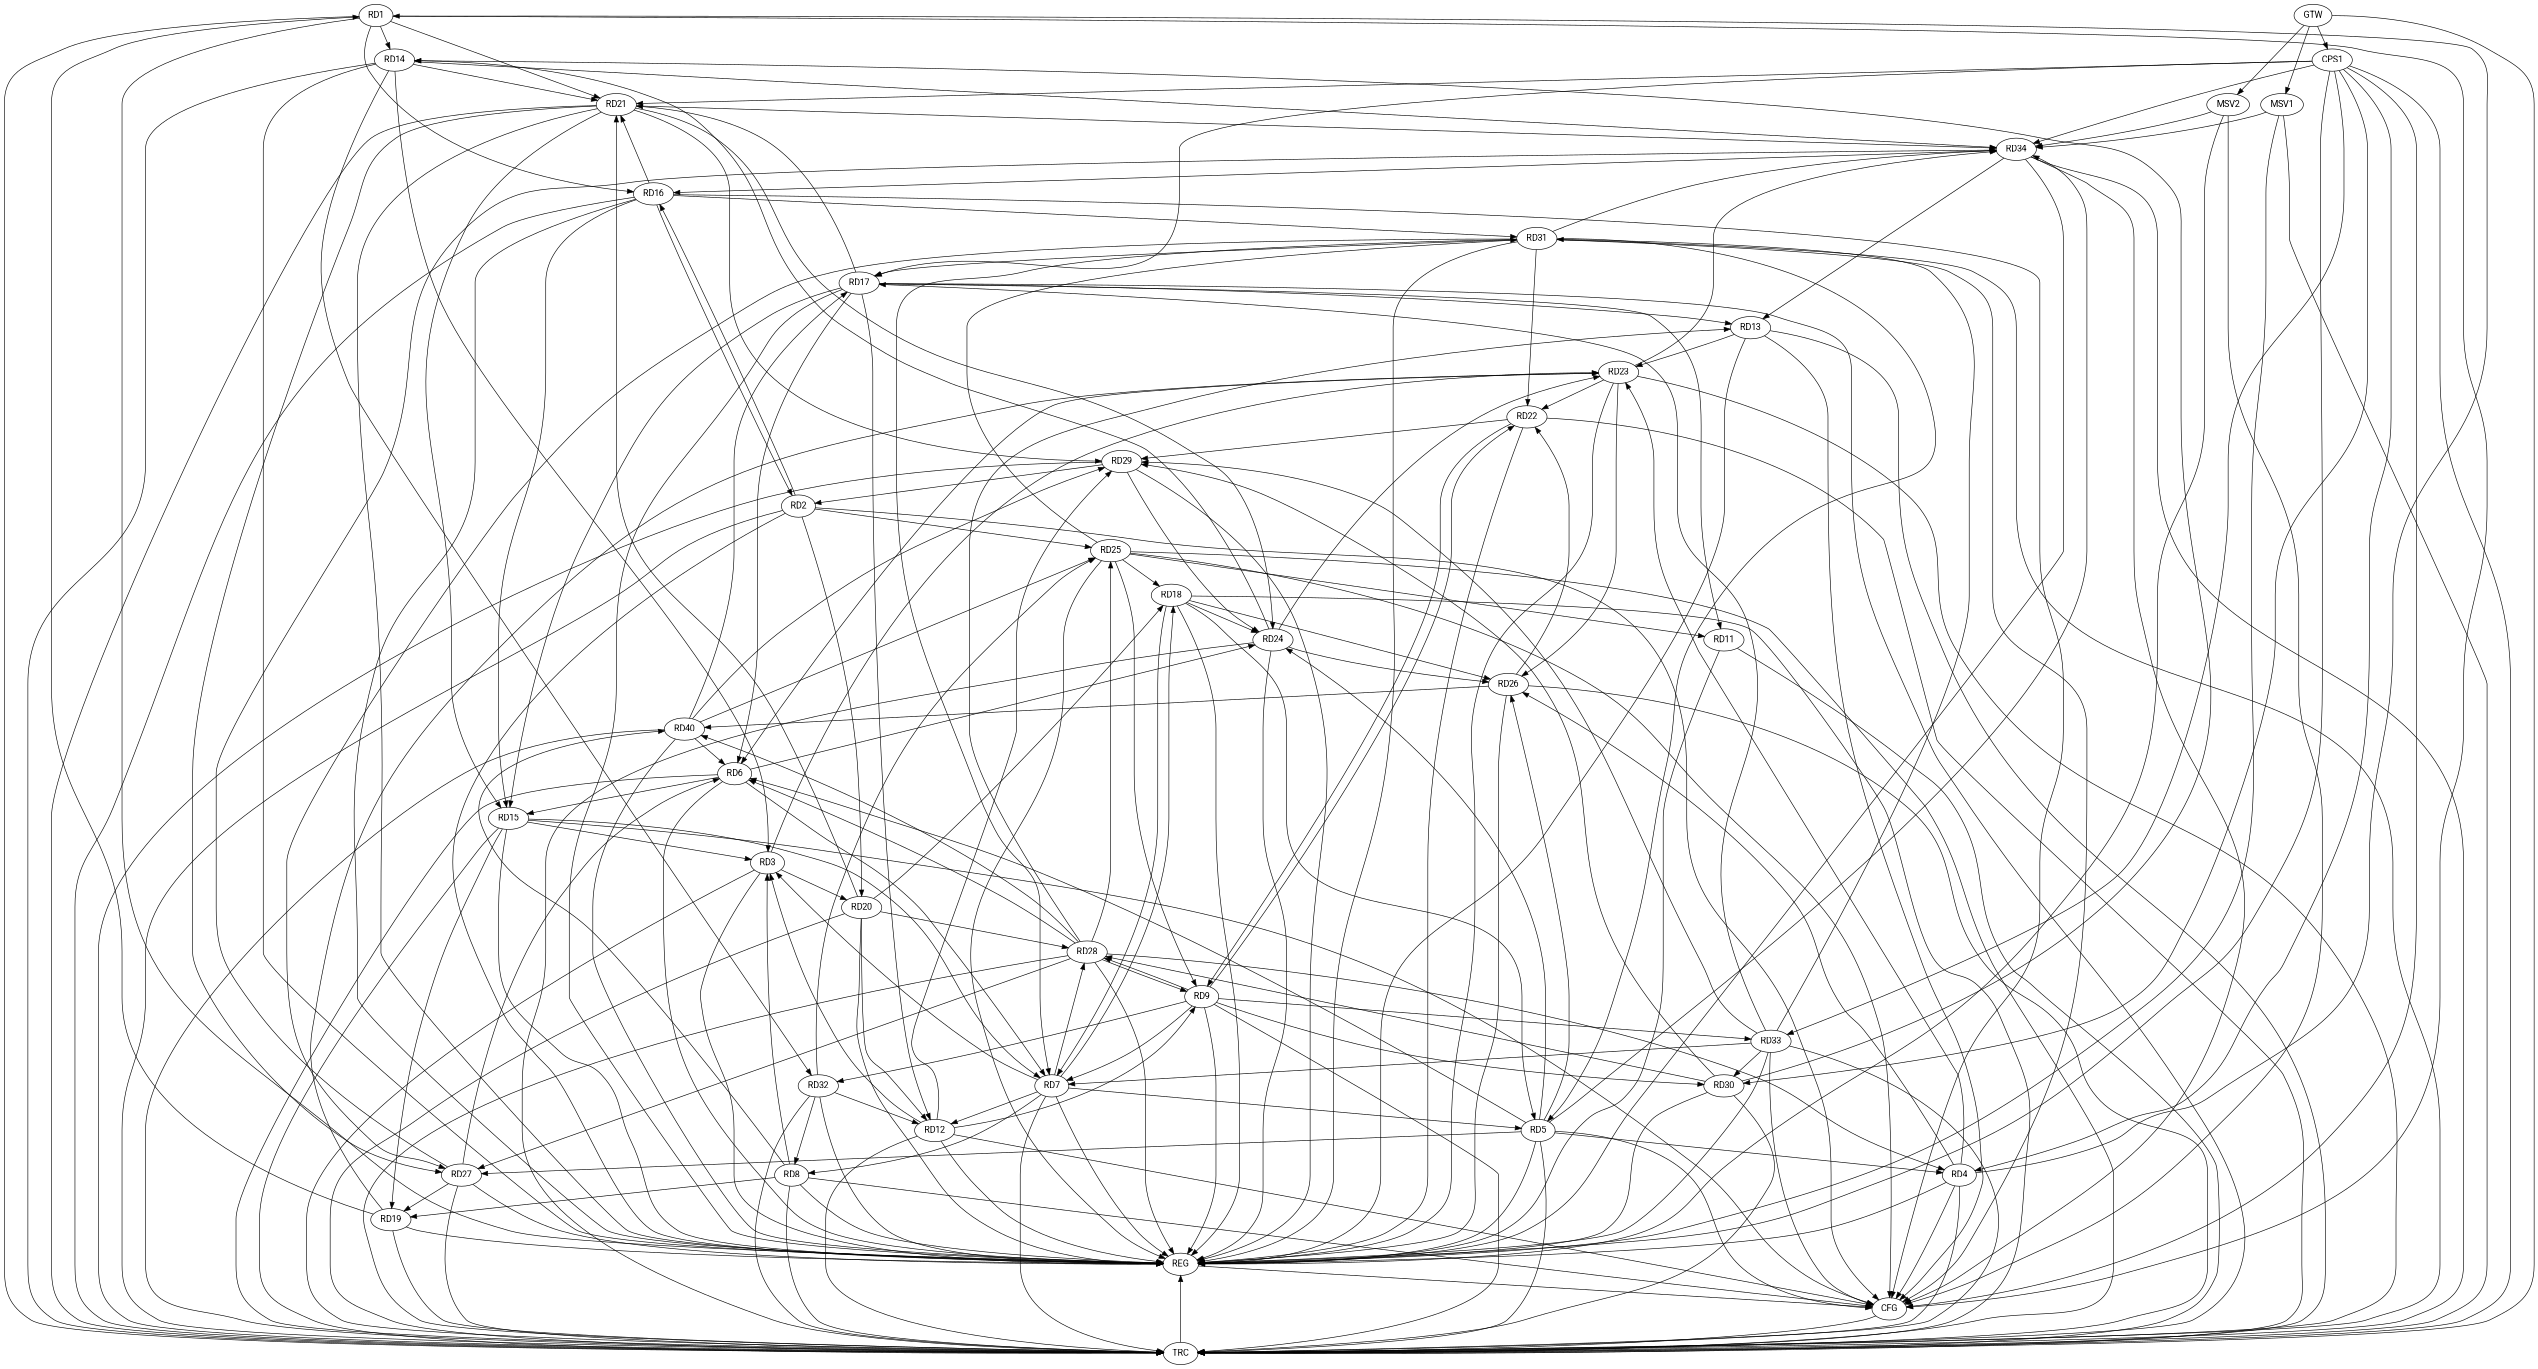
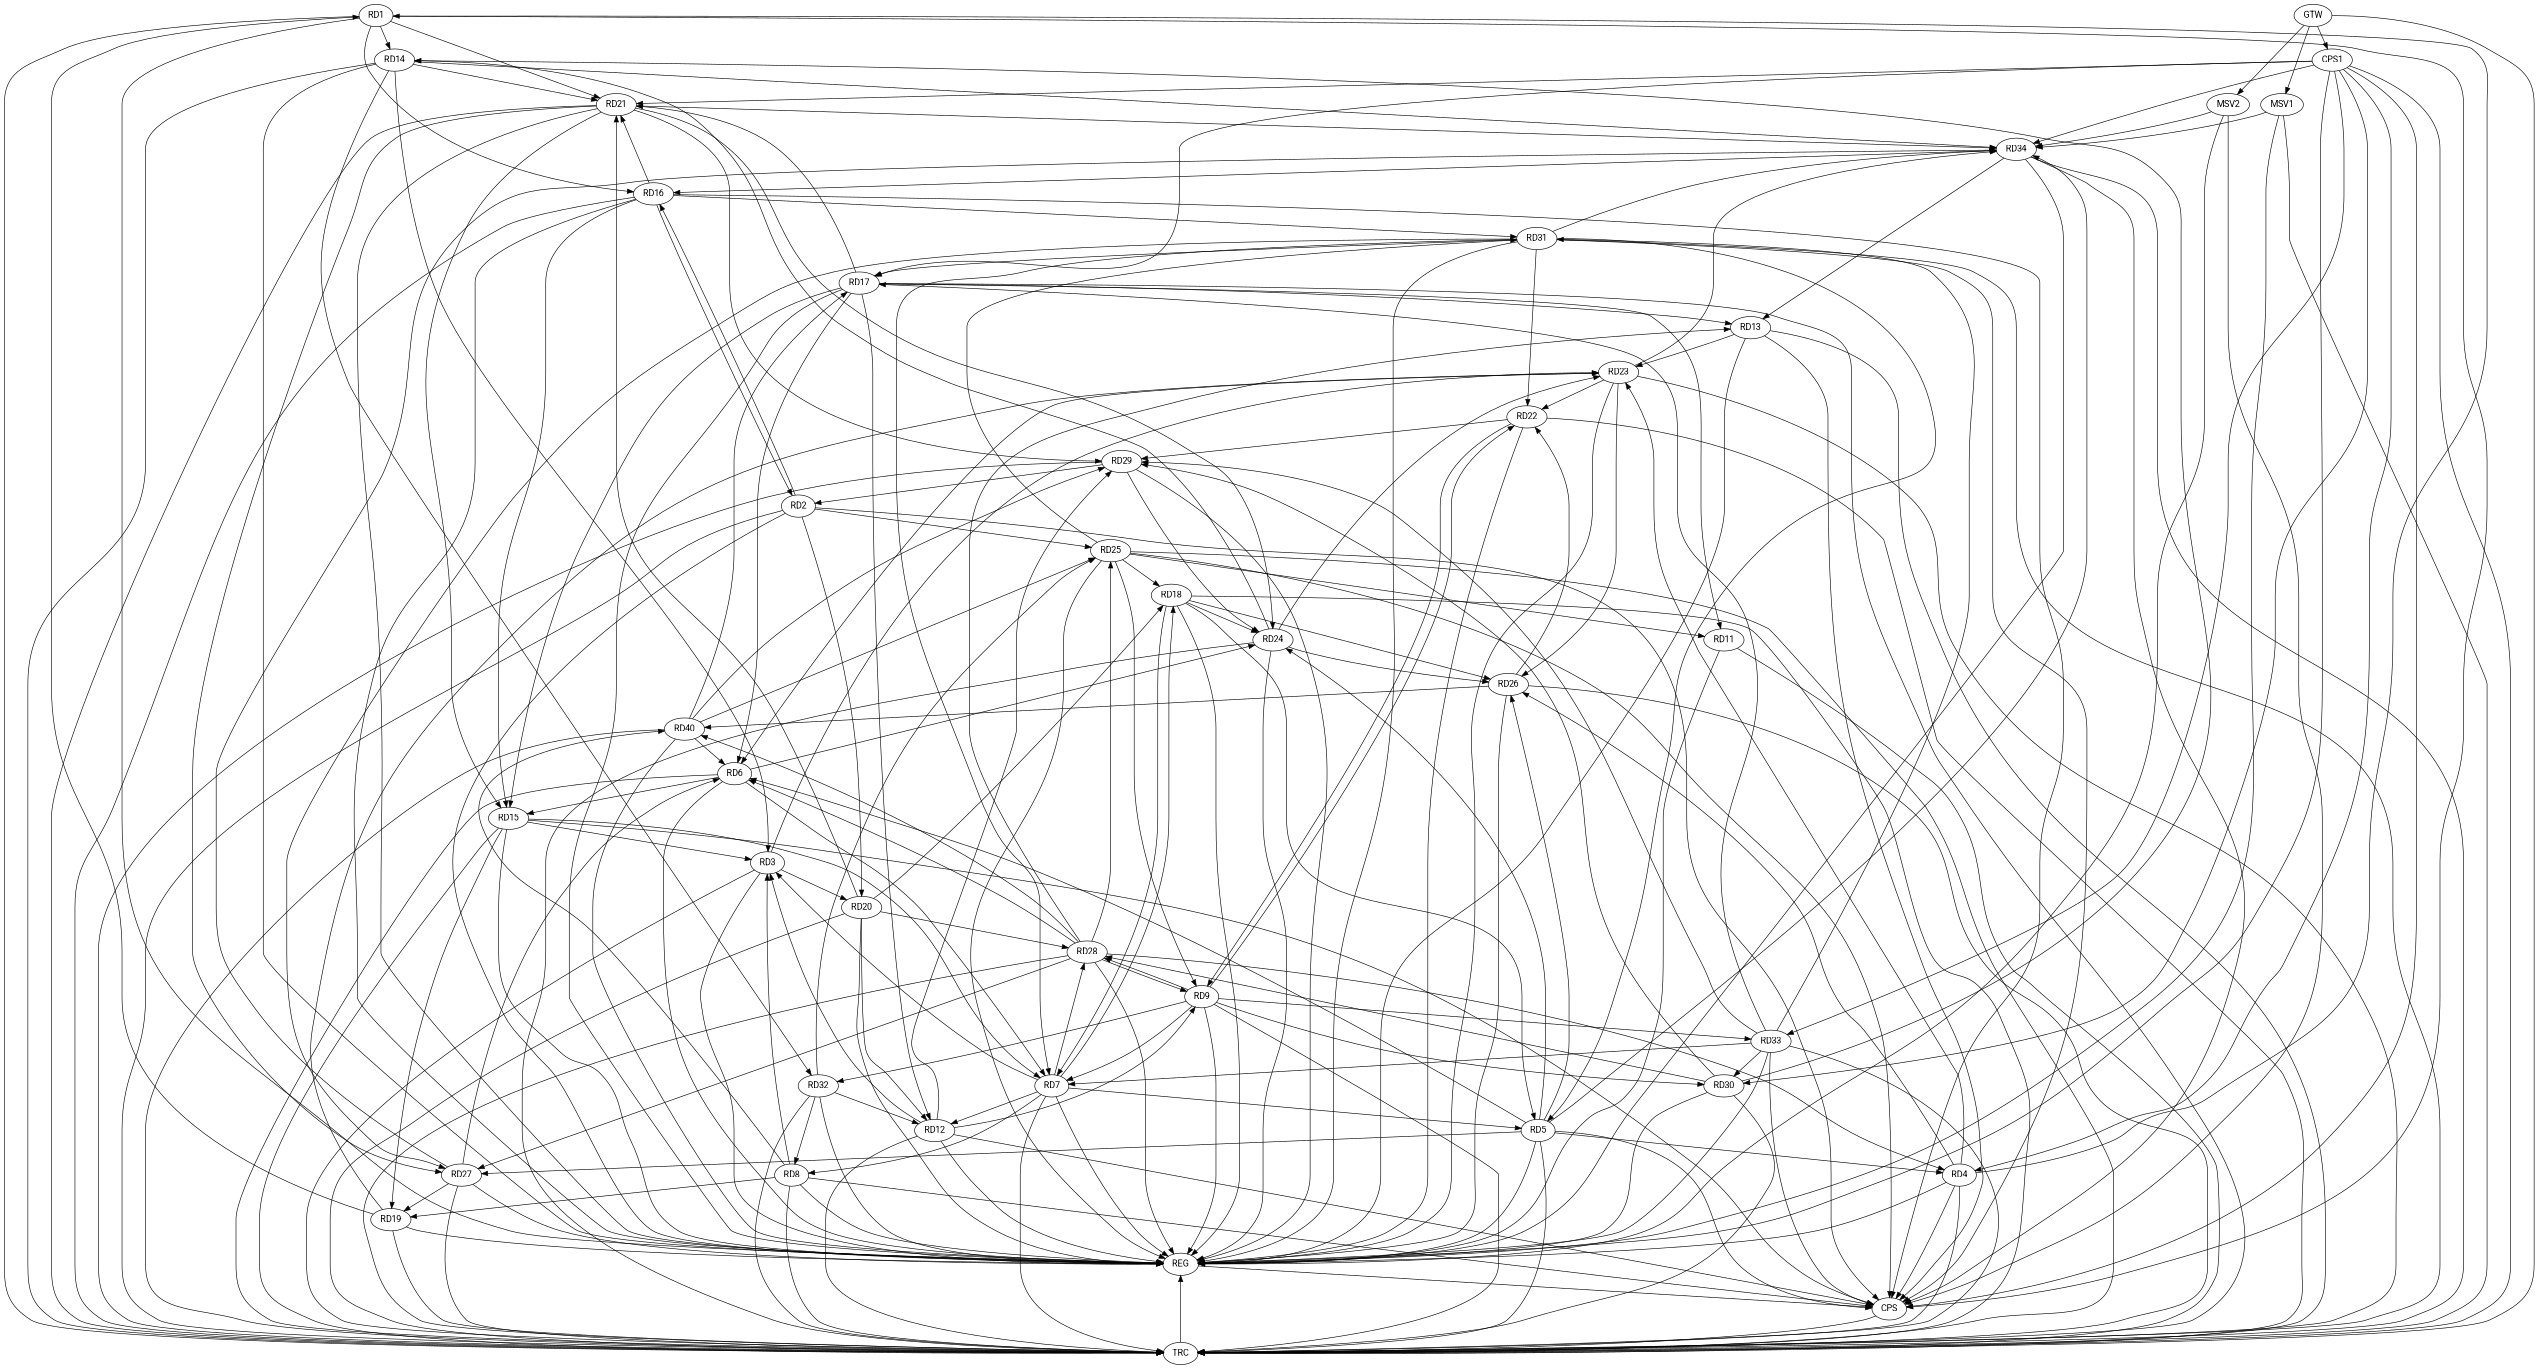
(1889, 1309) -> (1889, 1309)
